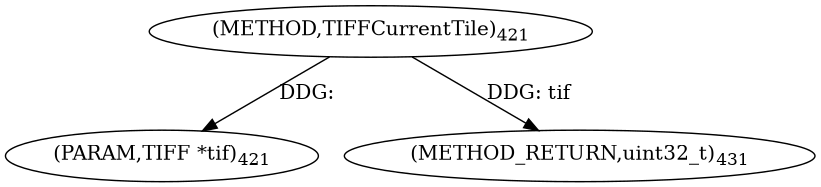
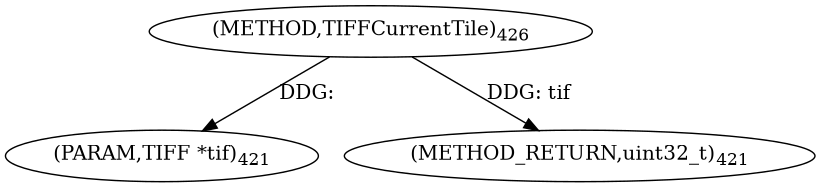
(513, 29) -> (513, 29)
(733, 154) -> (733, 154)
